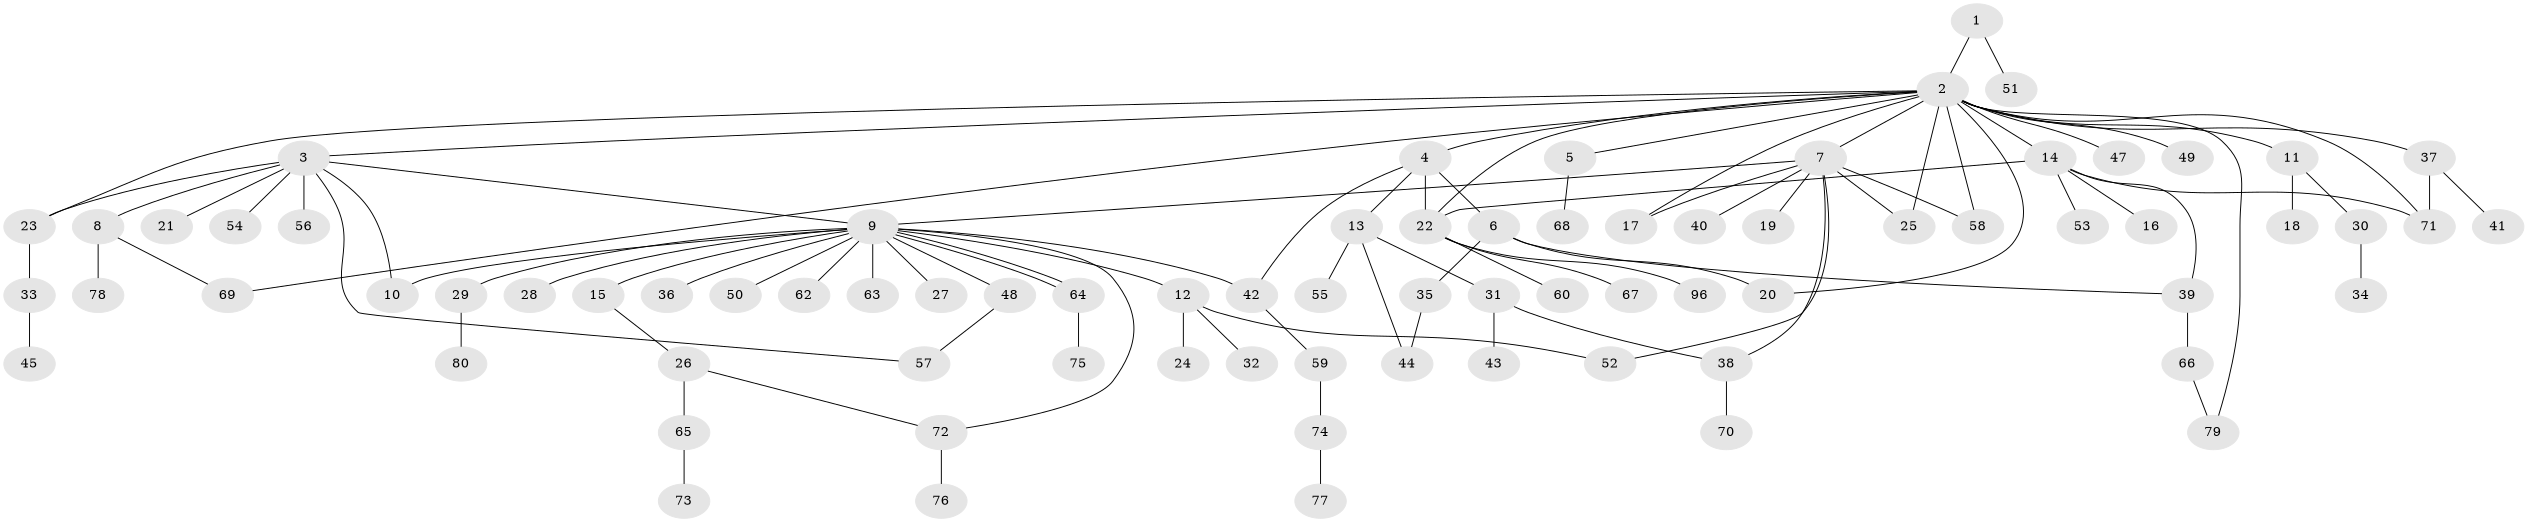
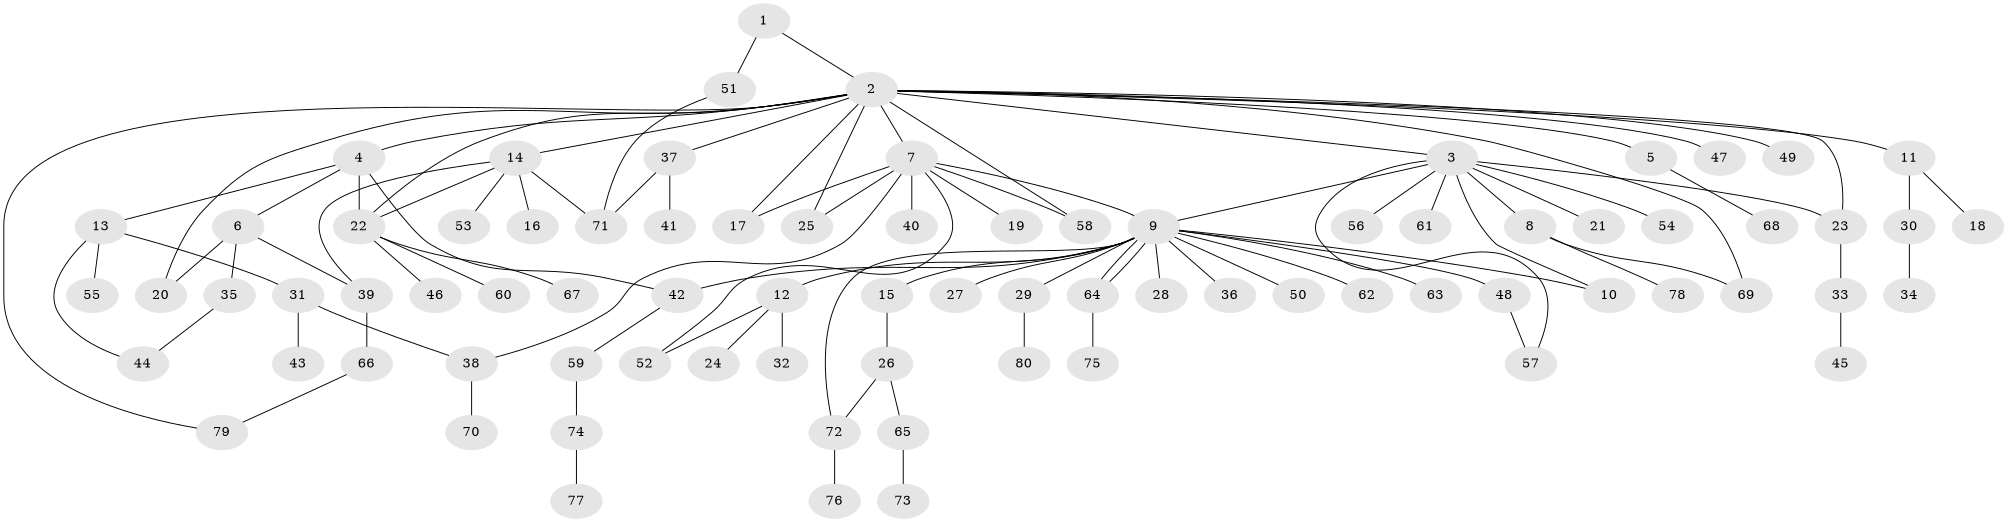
(2203, 115) -> (635, 141)
none -> (1425, 227)
(1700, 295) -> (435, 295)
